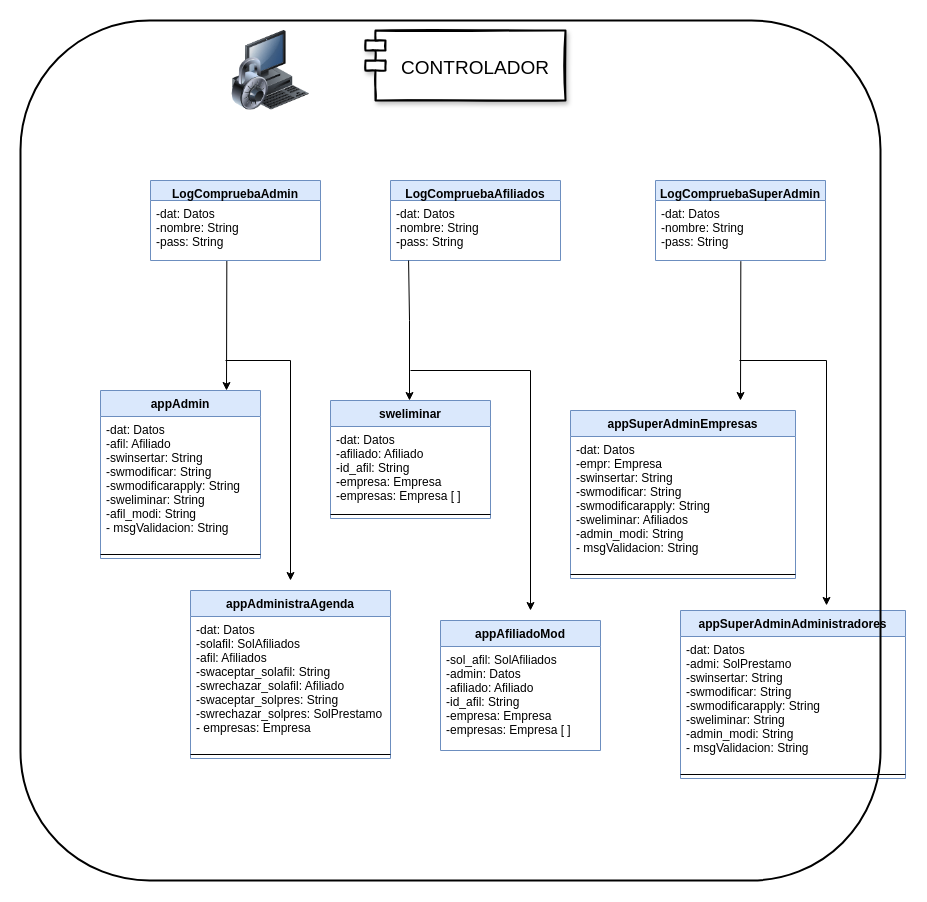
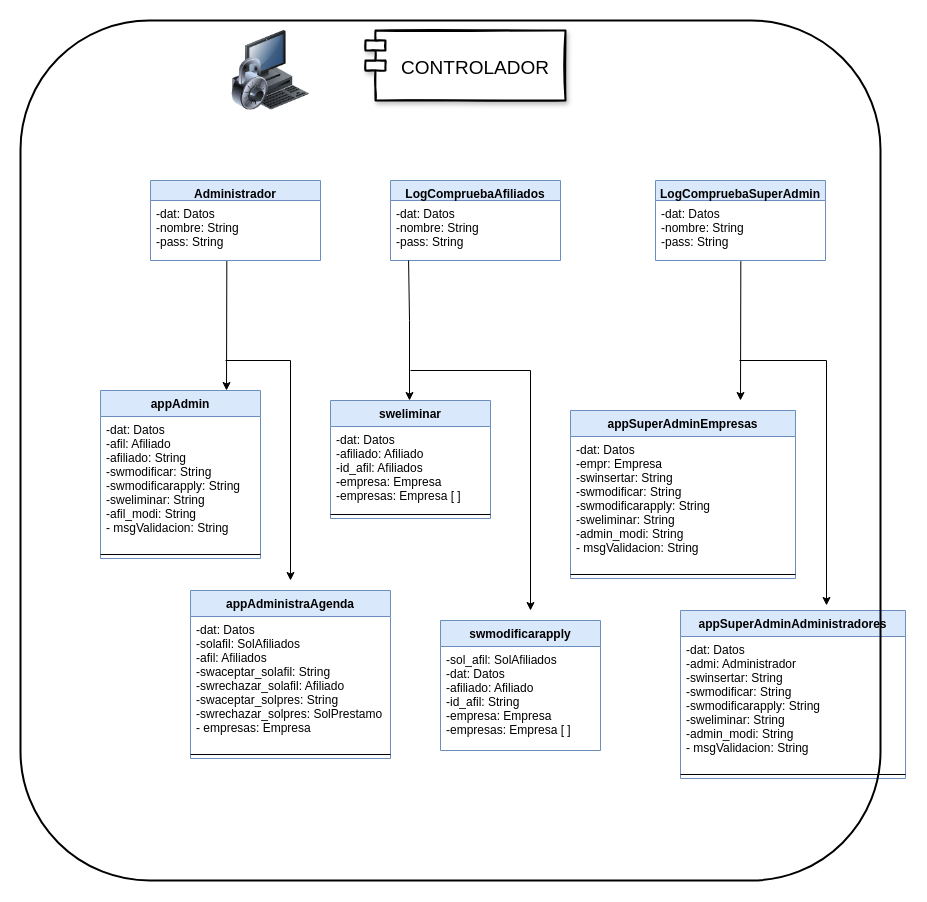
(235, 194) -> (235, 194)
(140, 430) -> (140, 430)
(370, 440) -> (370, 440)
(610, 450) -> (610, 450)
(520, 634) -> (520, 634)
(720, 650) -> (720, 650)
(509, 660) -> (509, 660)
